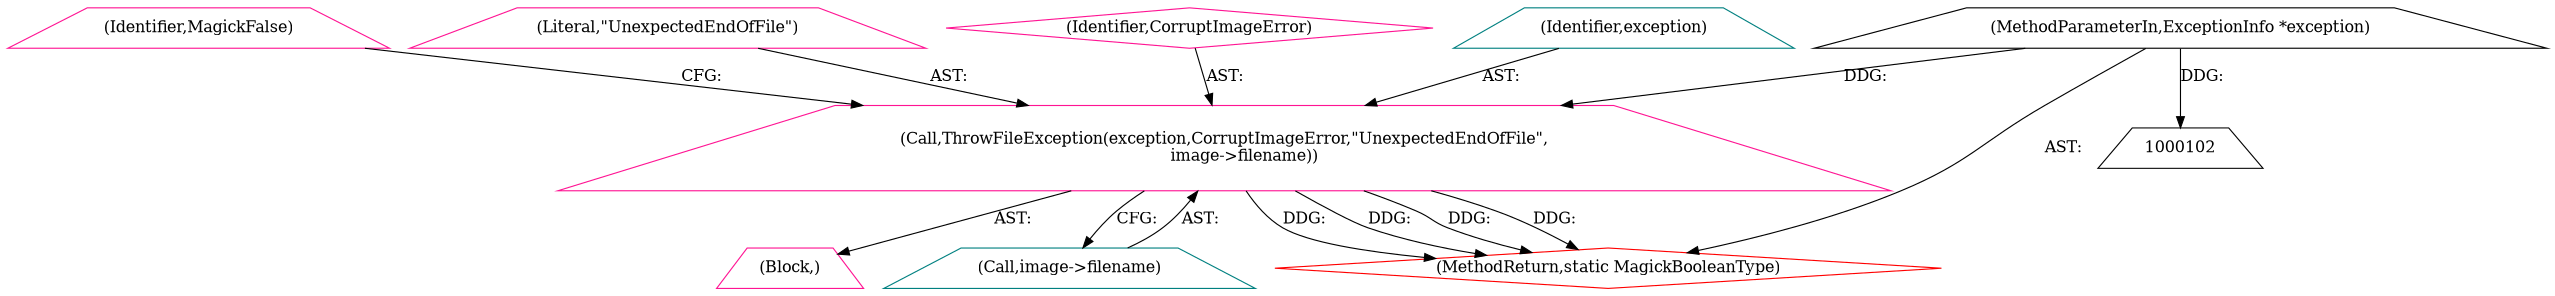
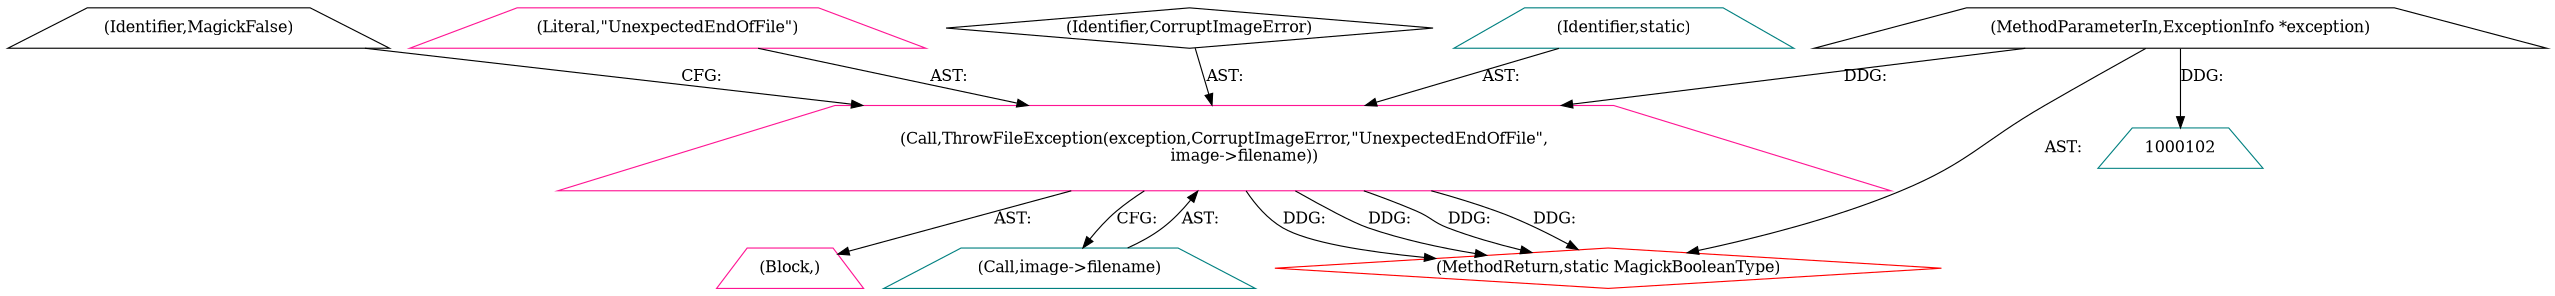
(199, 28) -> (199, 28)
(1190, 28) -> (1190, 28)
(1624, 28) -> (1624, 28)
(2180, 148) -> (2180, 148)
